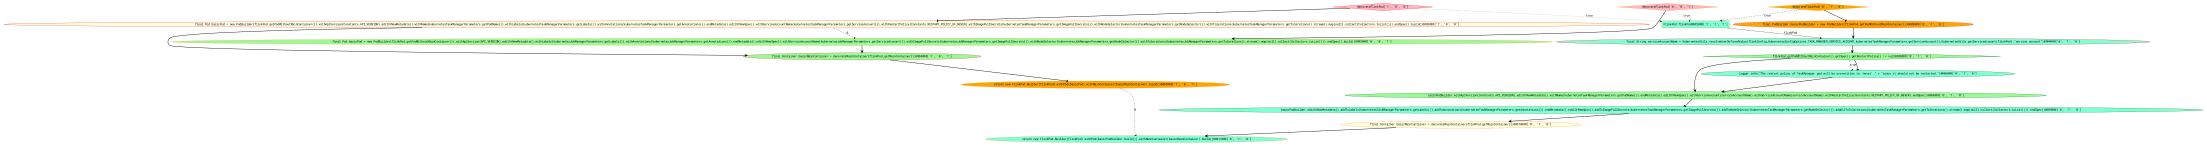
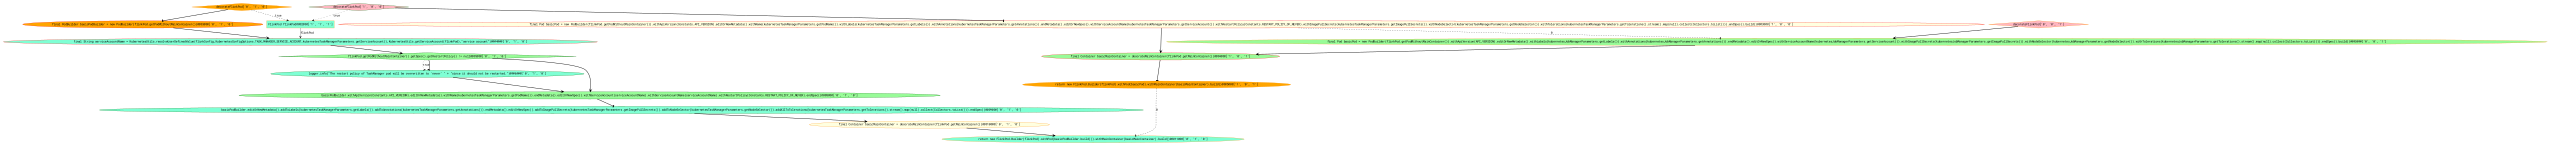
(1383, 7) -> (359, 7)
(1681, 15) -> none
